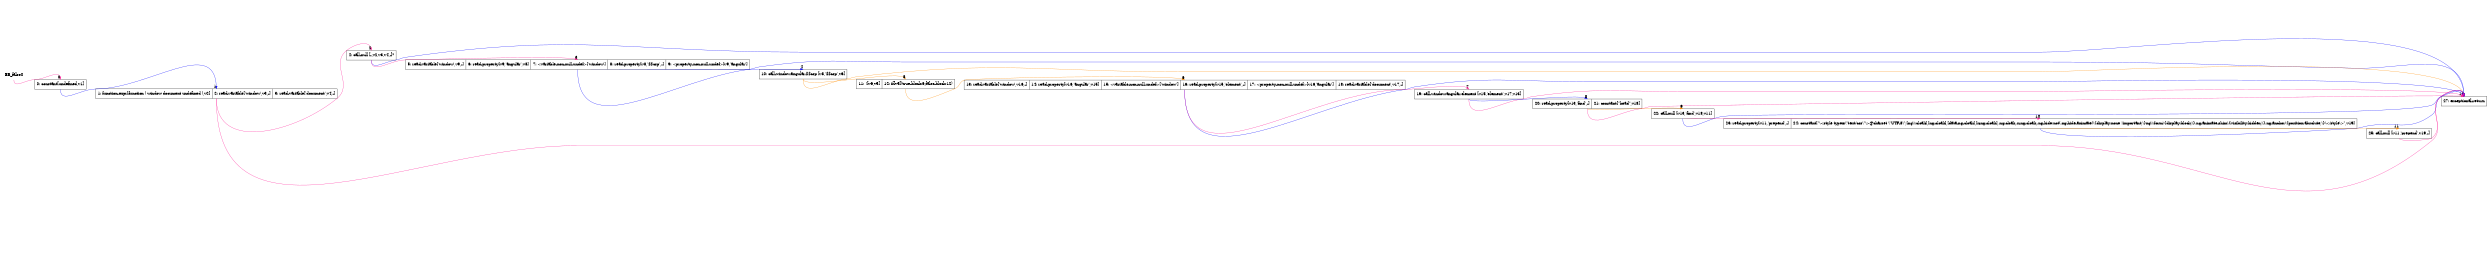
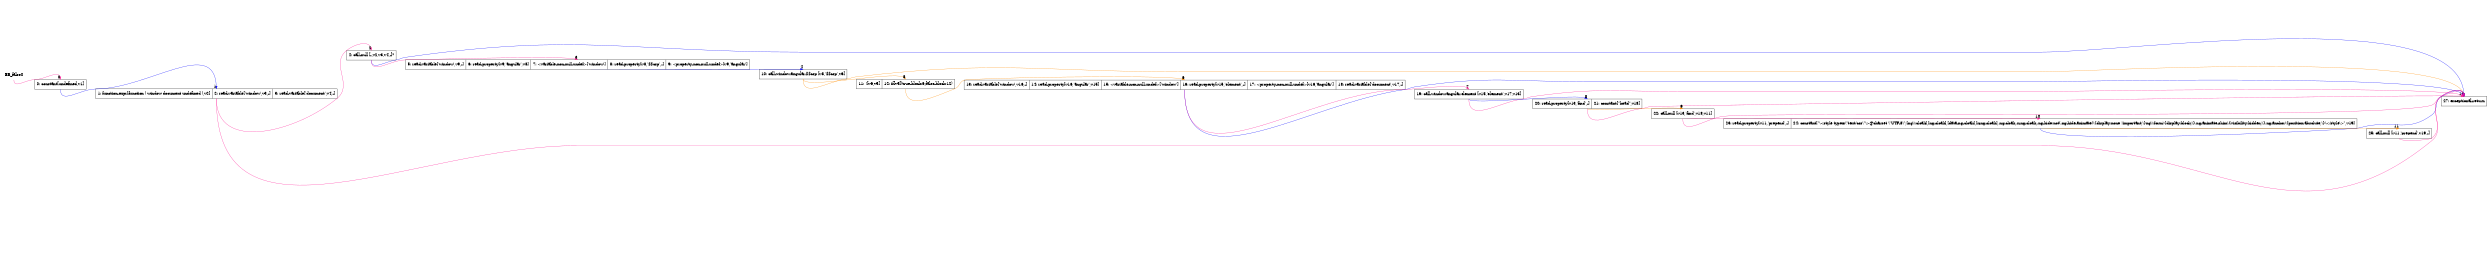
(1515, 62) -> none
(2073, 114) -> (2073, 114)
